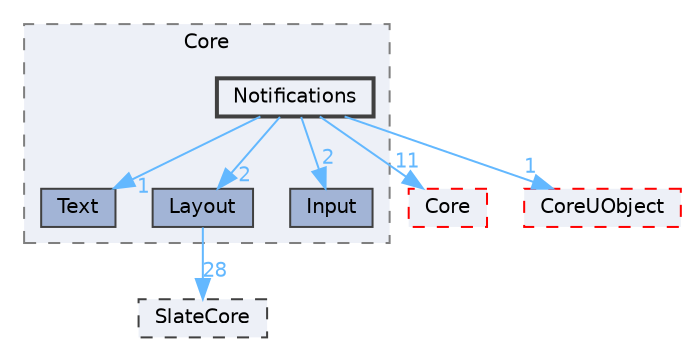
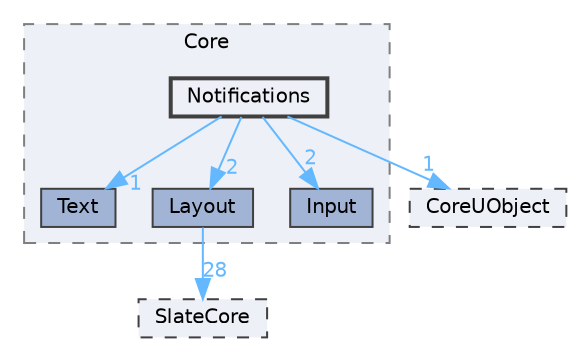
(448, 208) -> none
(602, 208) -> (488, 208)
